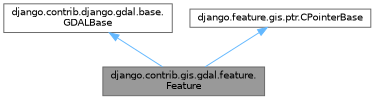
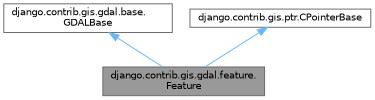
(88, 18) -> (88, 18)
(280, 18) -> (280, 18)
